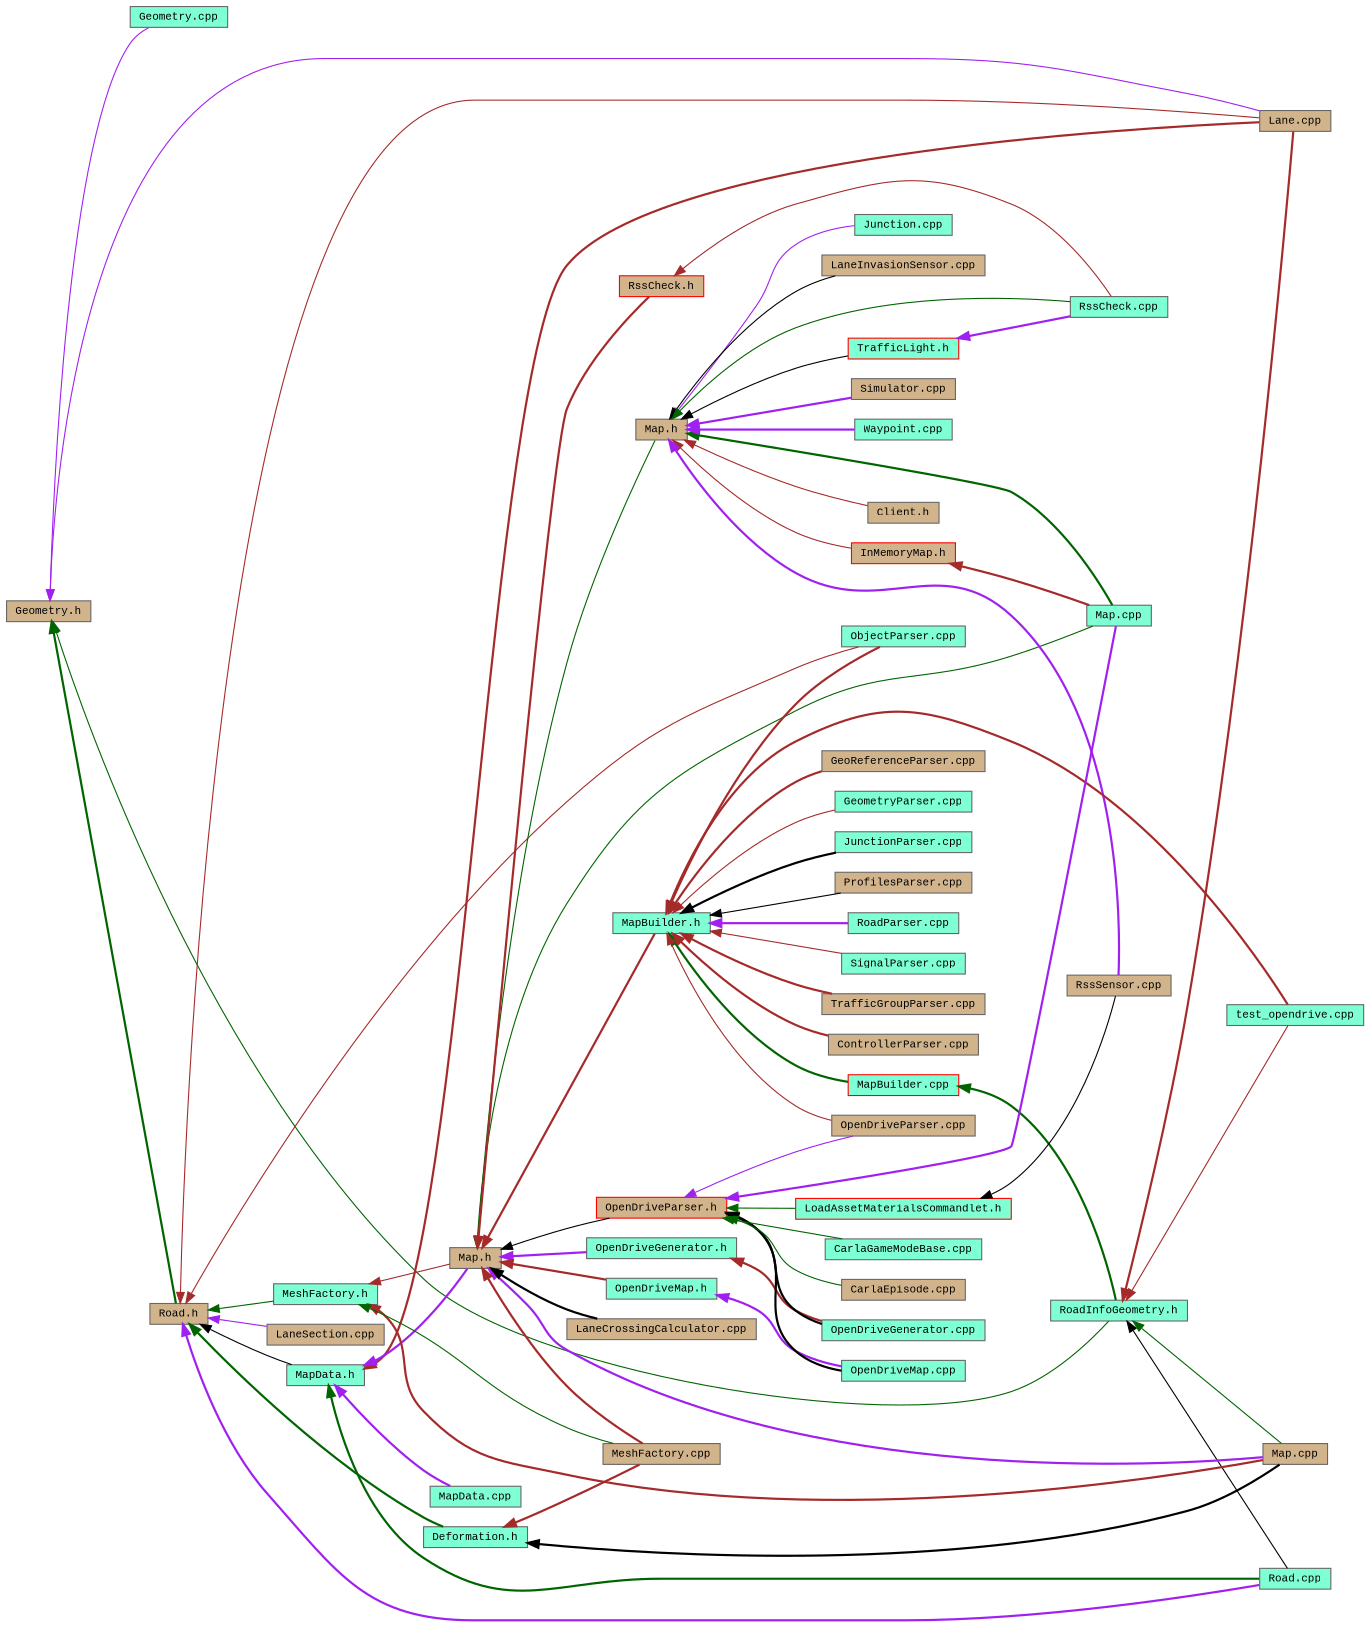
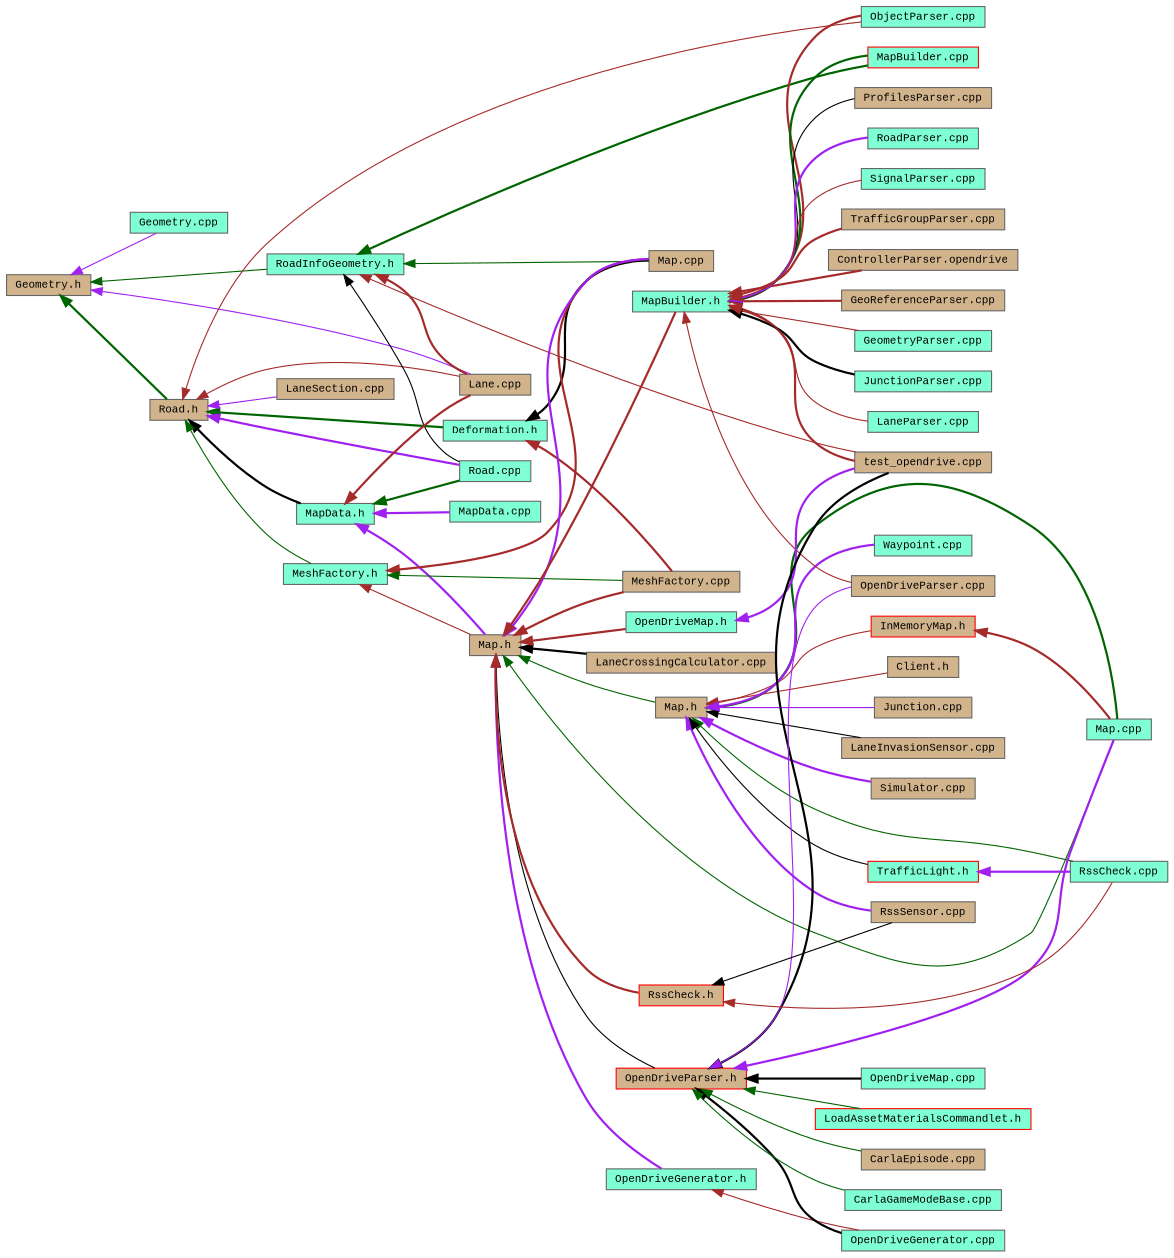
(903, 225) -> (923, 708)
none -> (923, 422)
none -> (803, 811)
(1295, 1015) -> (923, 462)
(903, 1045) -> (923, 260)
(1072, 1108) -> (812, 950)
(1069, 1174) -> (614, 145)
(768, 1279) -> (790, 1214)
(769, 1321) -> (796, 534)
(250, 1348) -> (245, 472)
